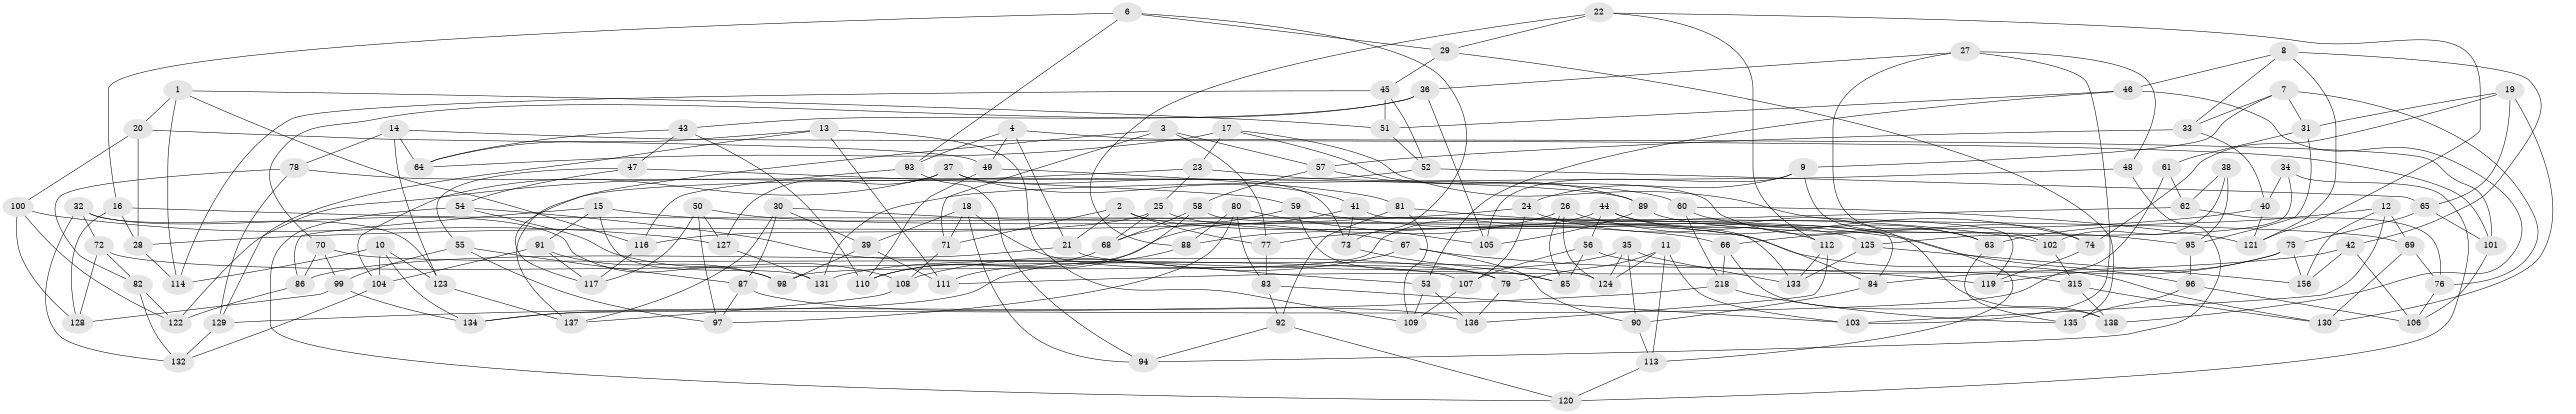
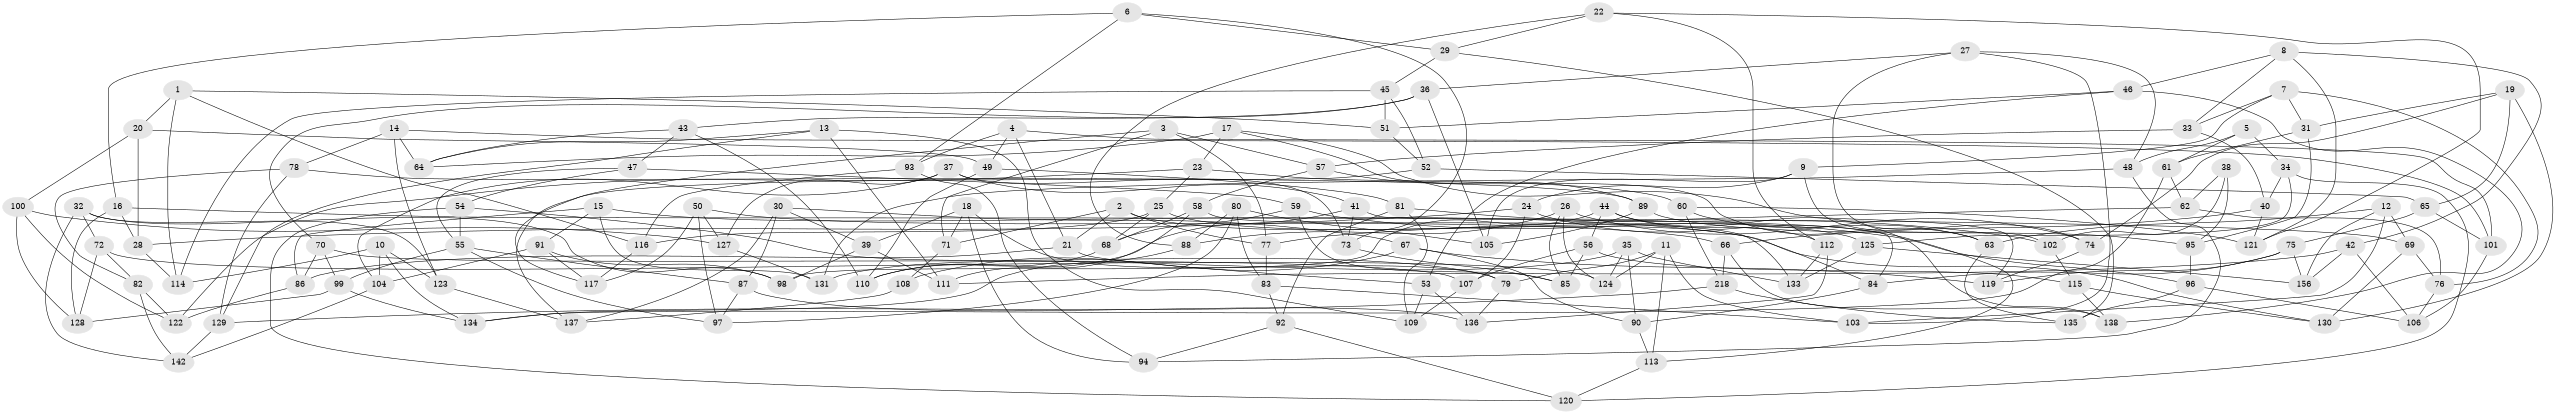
none -> (2247, 129)
(606, 250) -> (460, 225)
(2075, 285) -> (2075, 285)
(179, 363) -> (179, 363)
